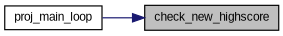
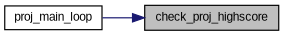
(212, 18) -> (212, 18)
